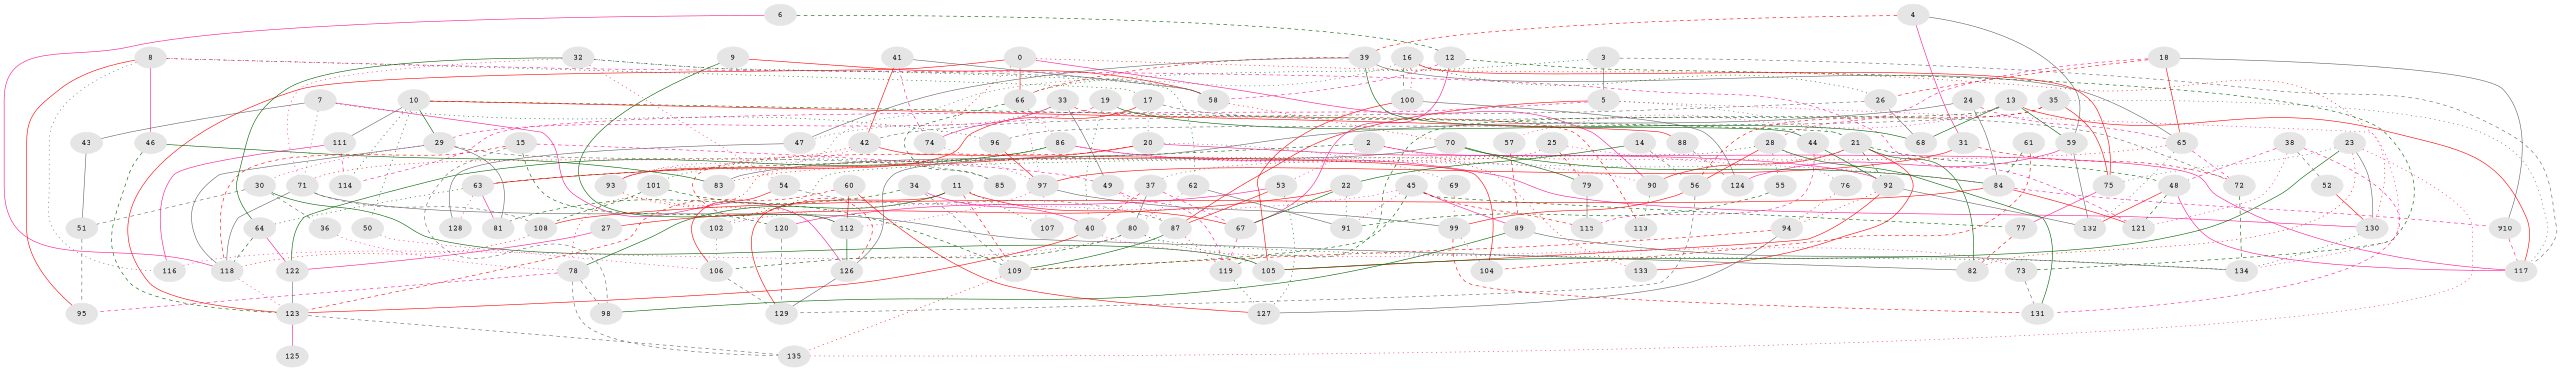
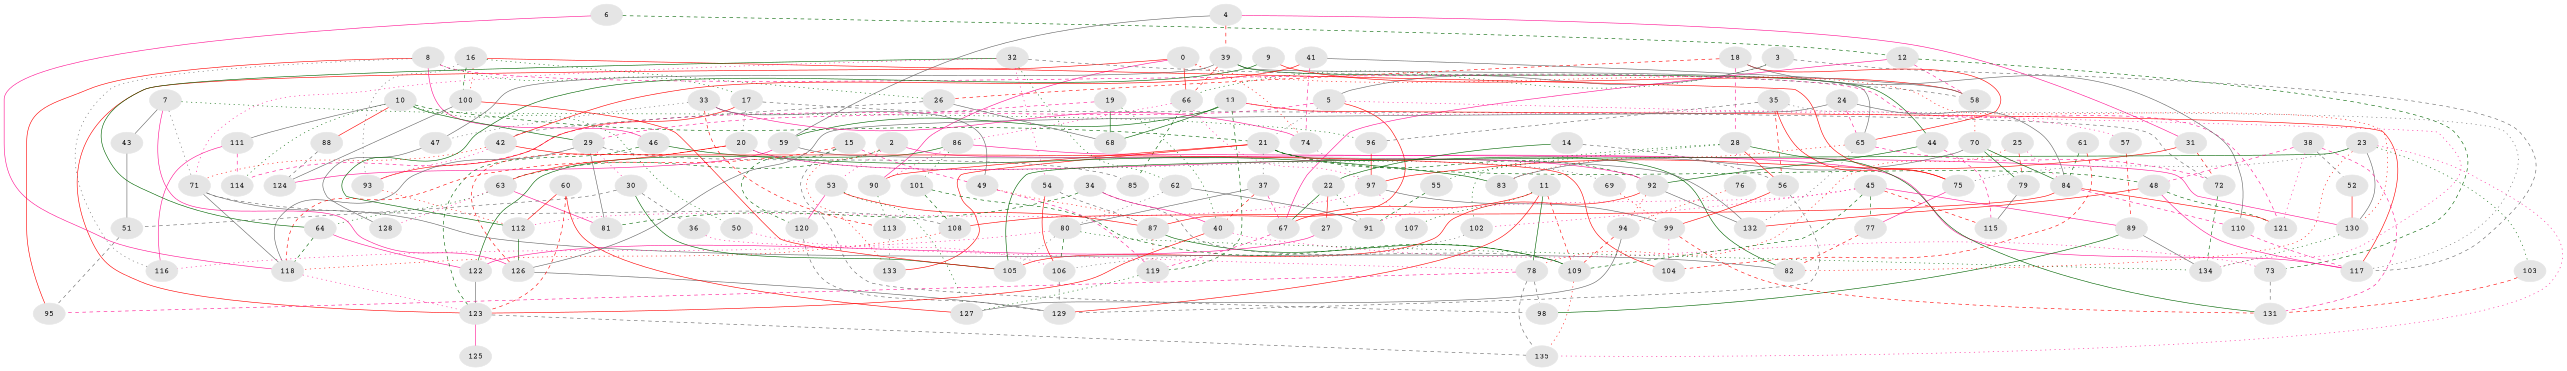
(2505, 228) -> (2238, 228)
none -> (2530, 271)
